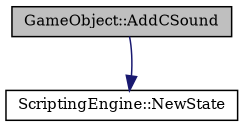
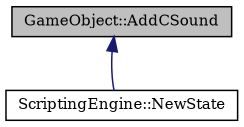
(132, 56) -> (112, 71)
